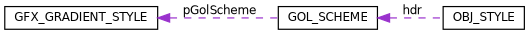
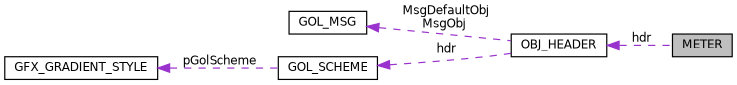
(484, 18) -> (559, 45)
none -> (328, 23)
none -> (702, 45)
